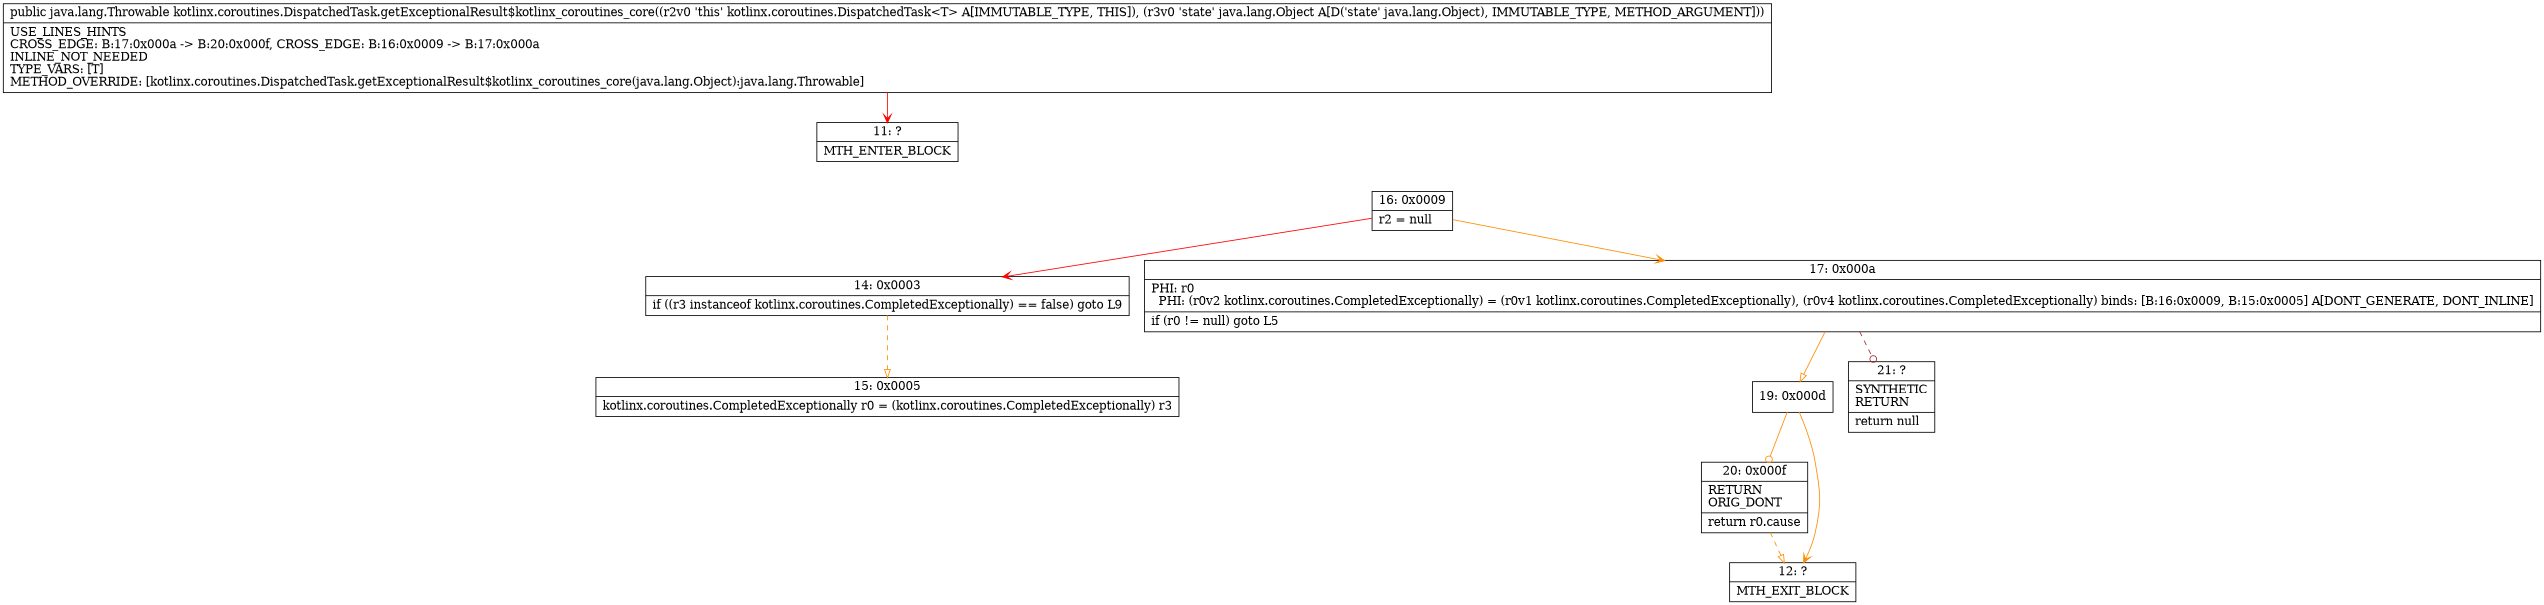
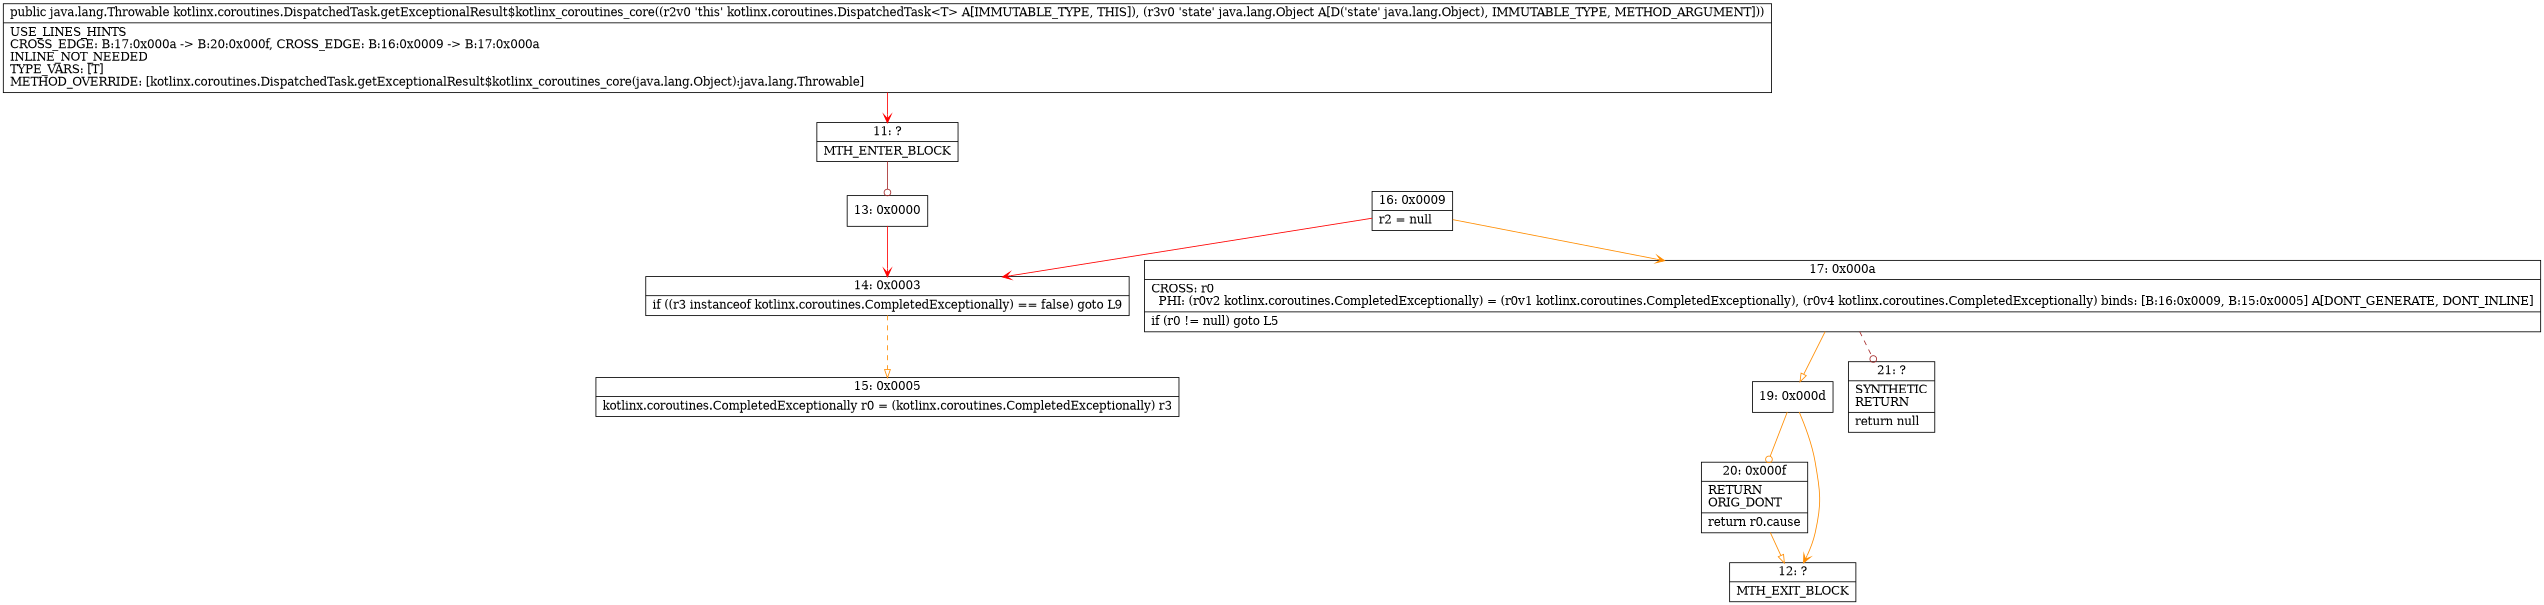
none -> (887, 211)
(1175, 289) -> (1185, 289)
(1776, 544) -> (1776, 544)
